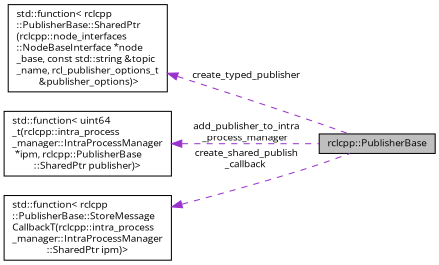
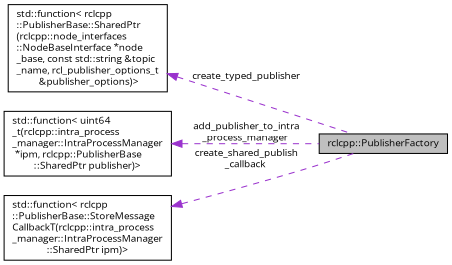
(377, 144) -> (383, 144)
